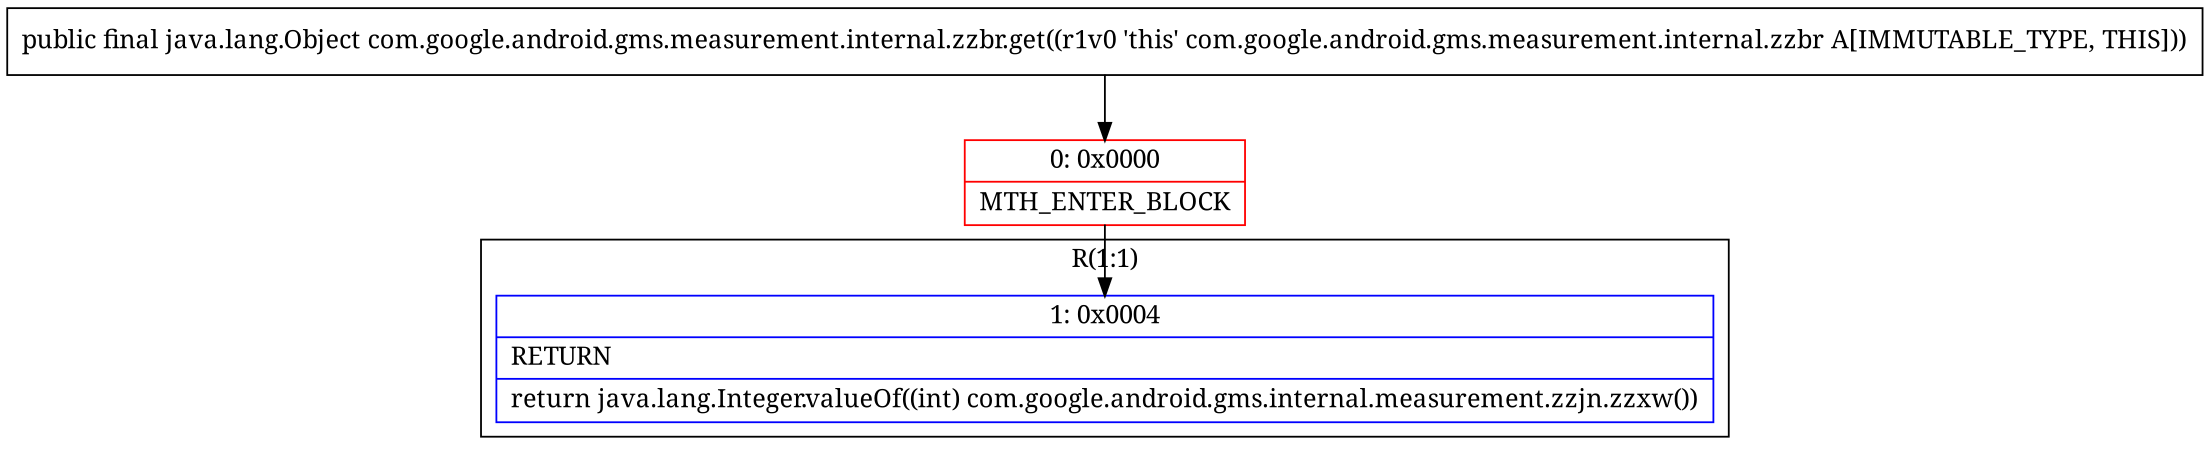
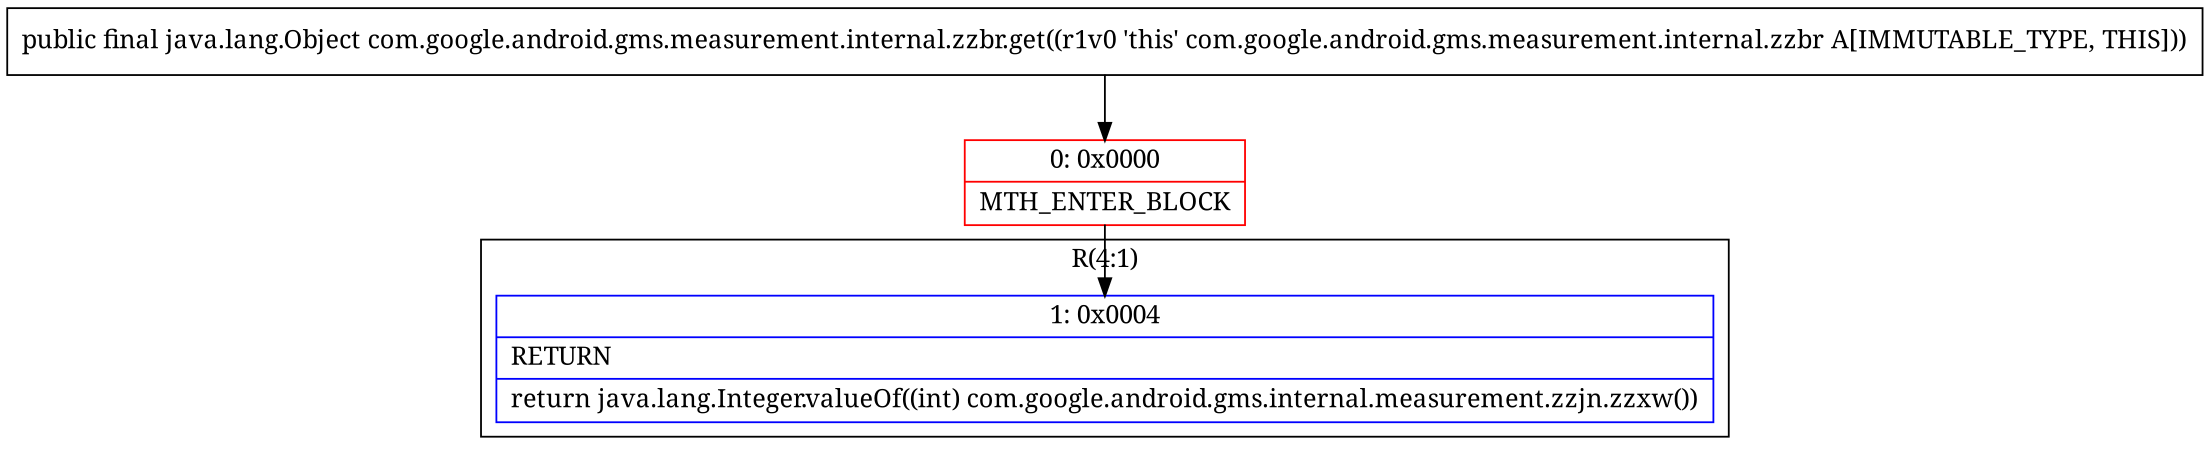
(1105, 260) -> (1105, 260)
